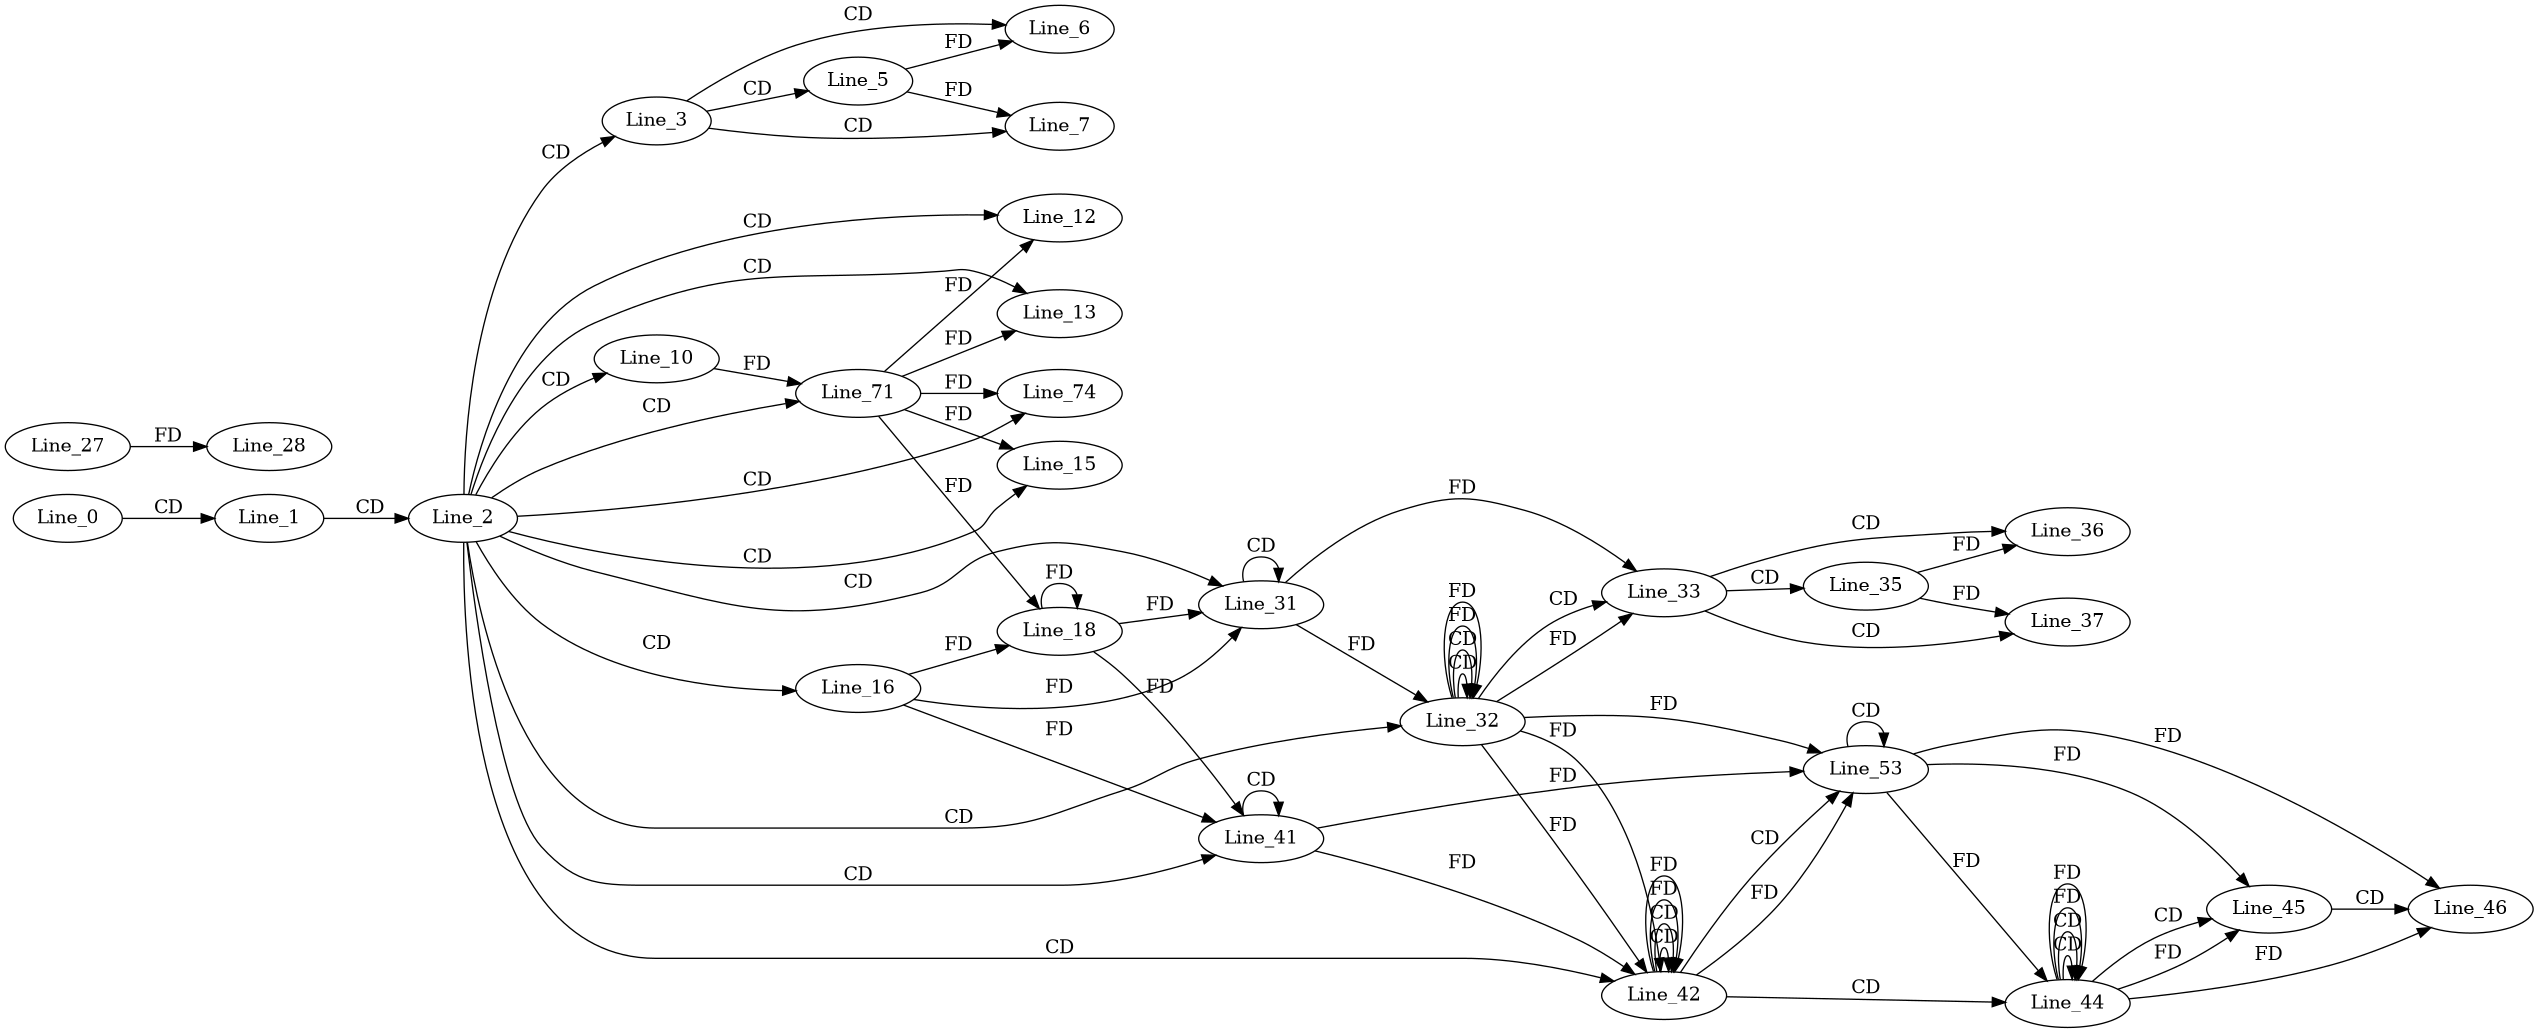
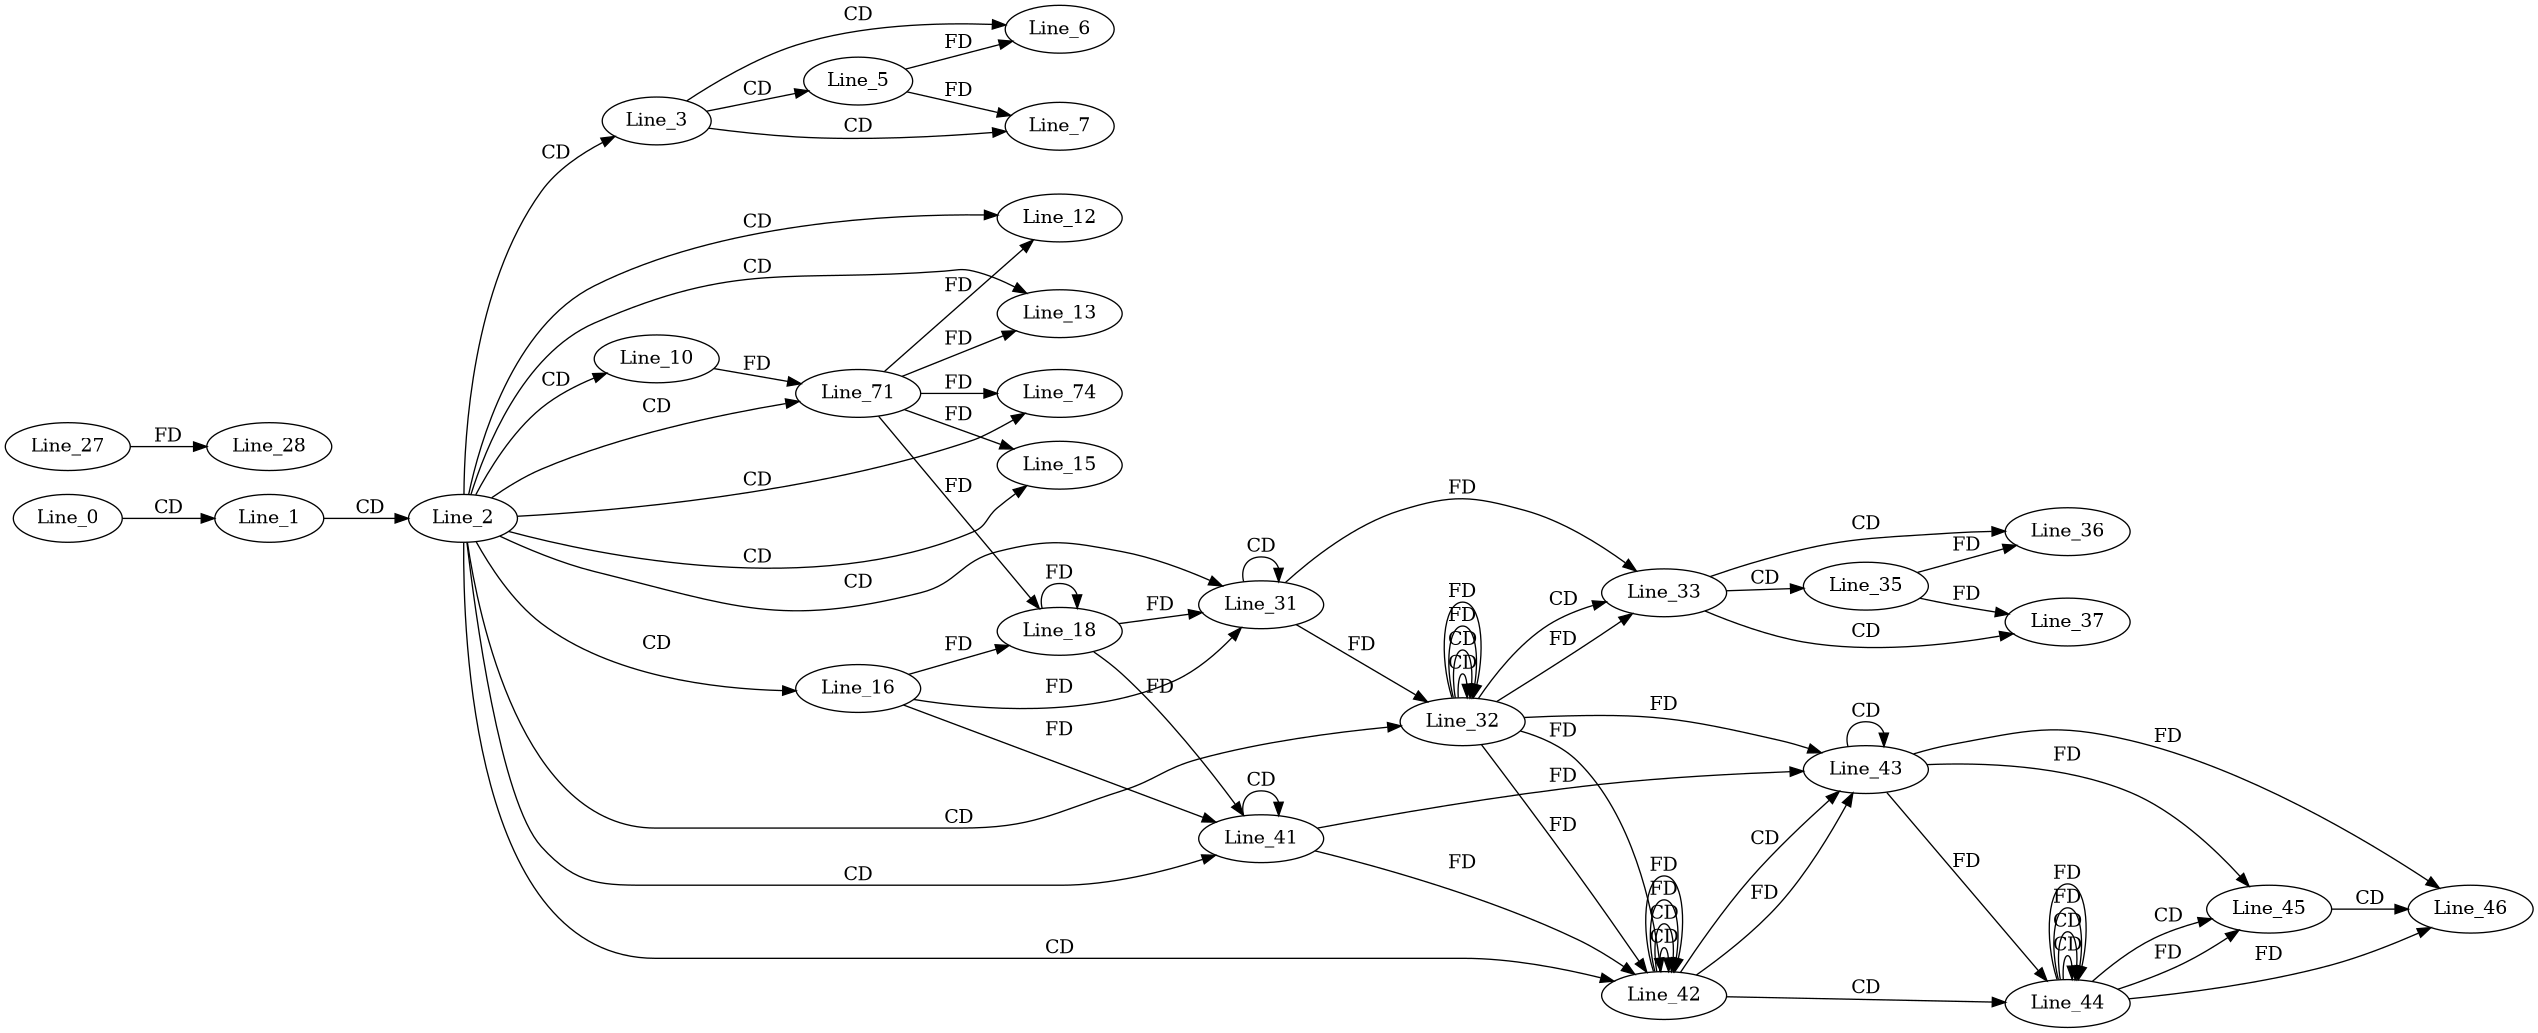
(1866, 770) -> (1866, 770)
